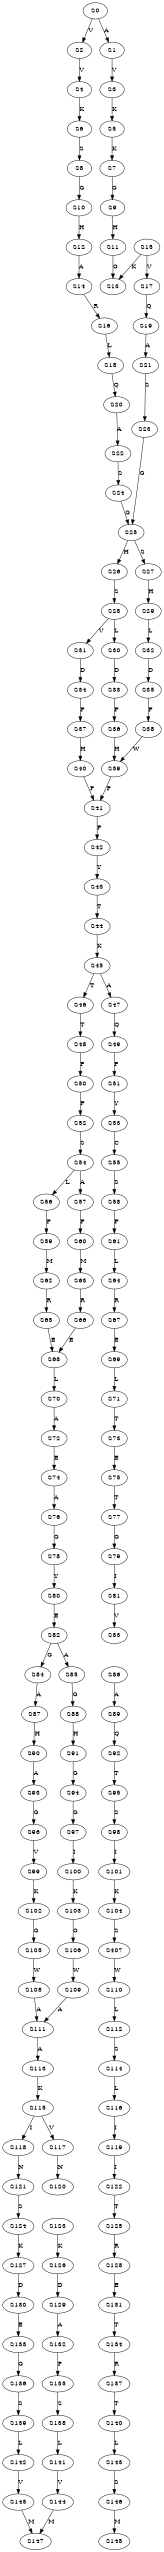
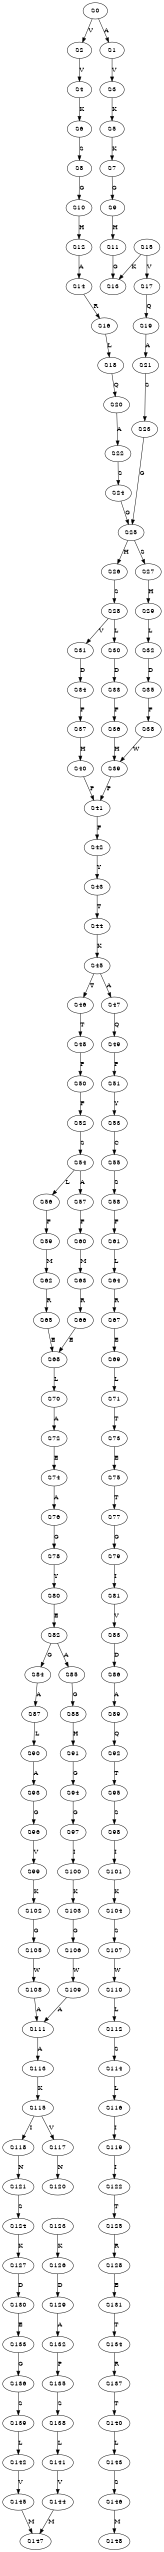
none -> (114, 1653)
(38, 1734) -> (38, 1734)
(114, 1951) -> (114, 1951)
